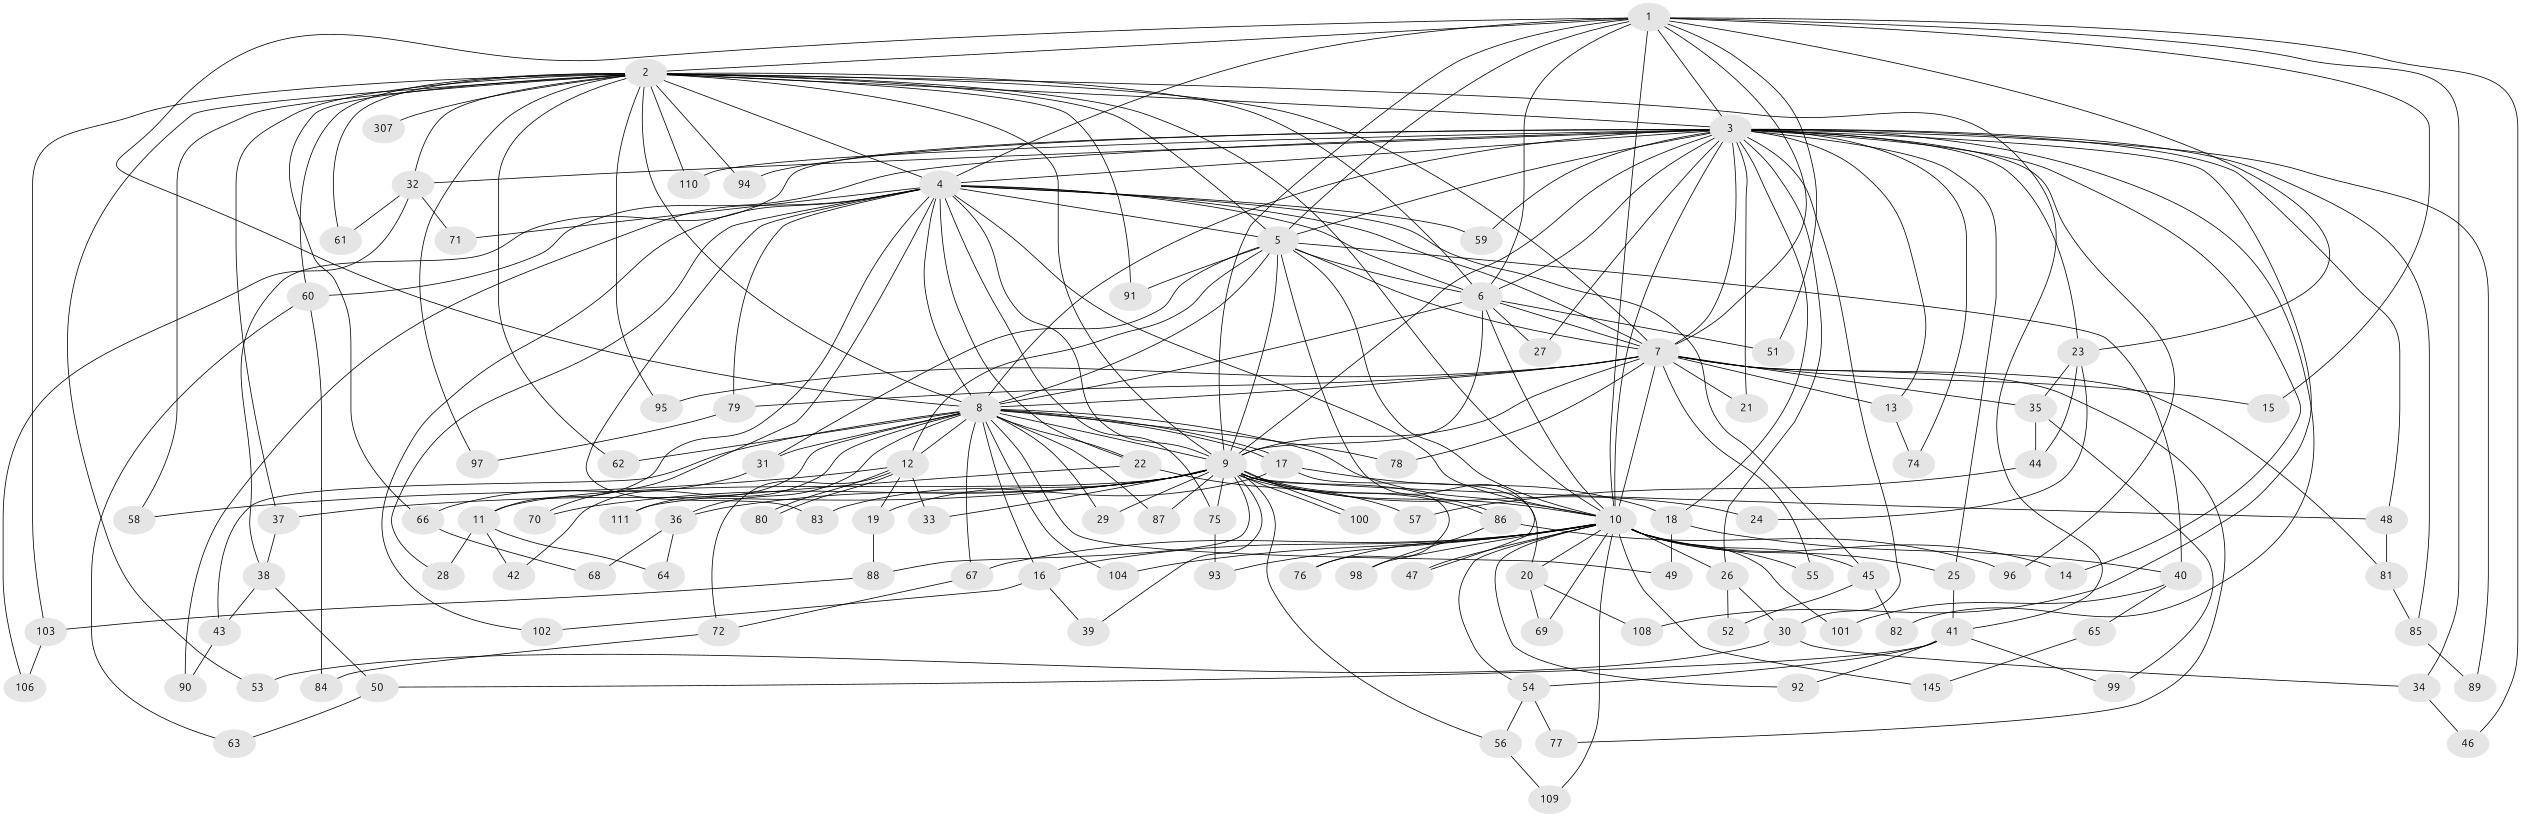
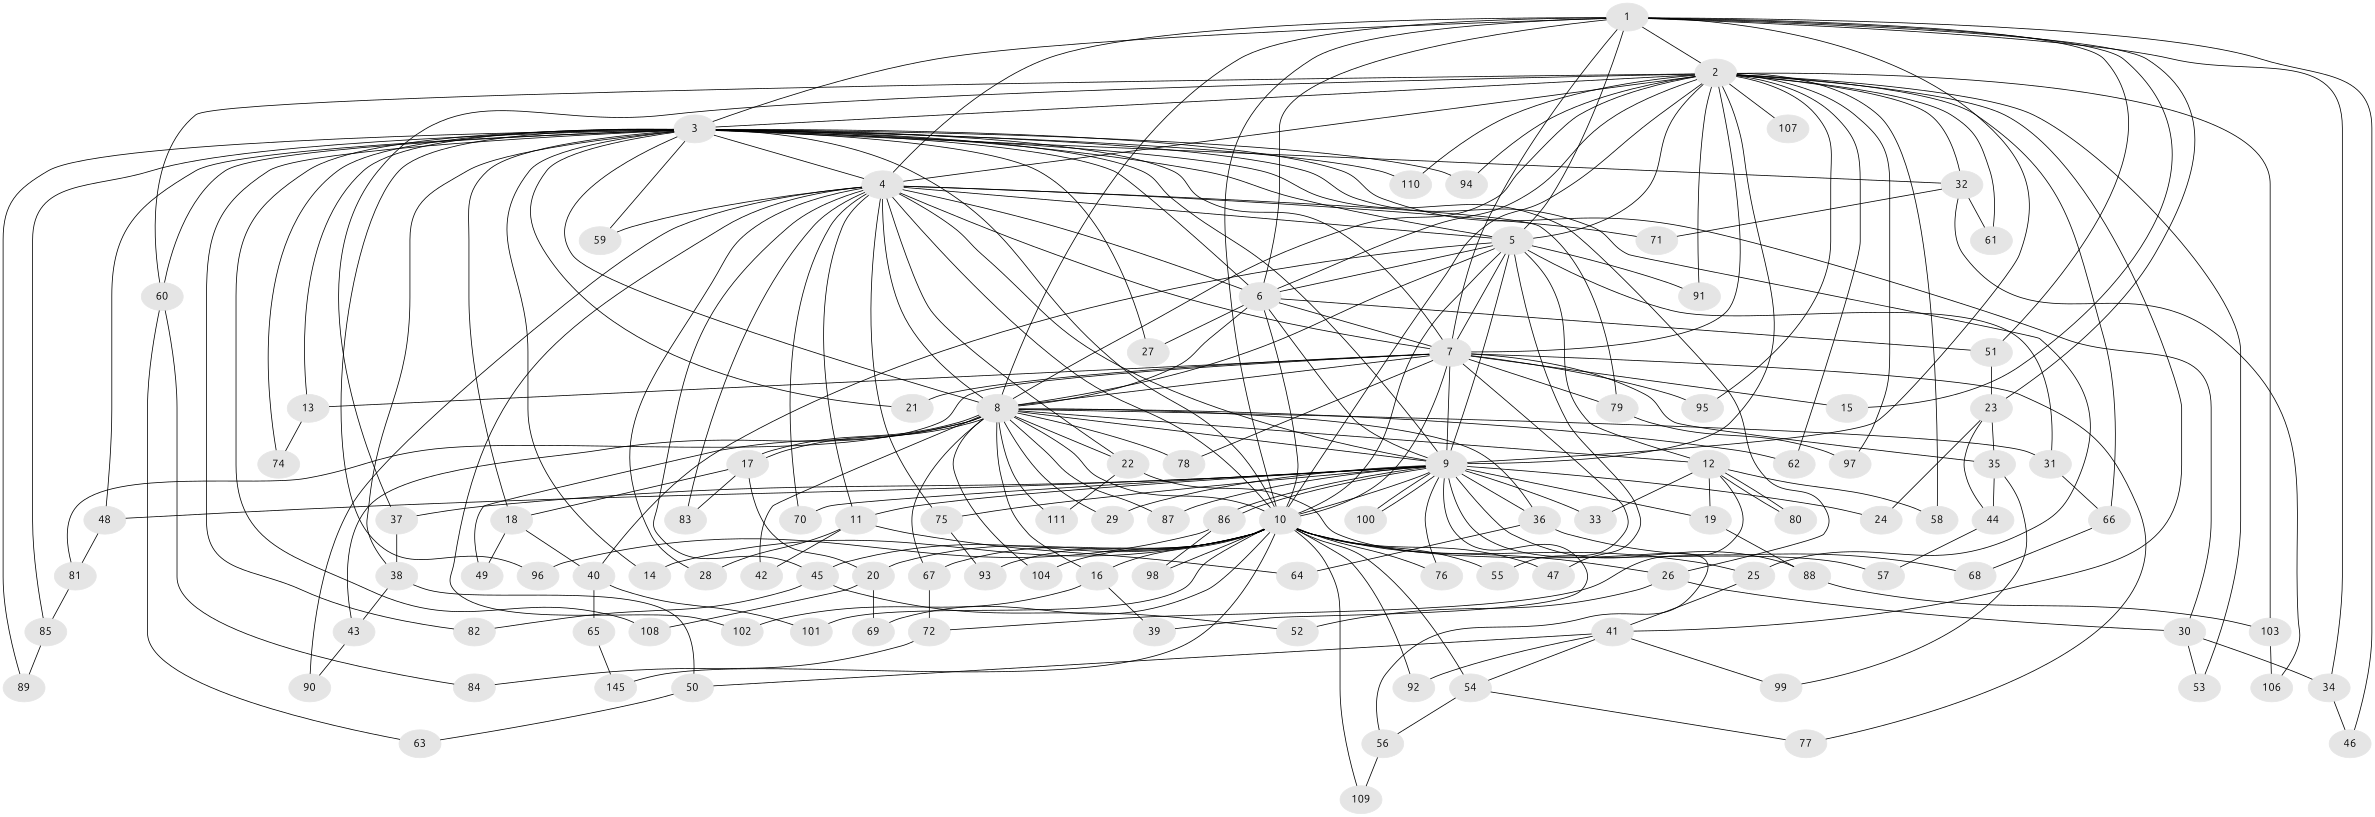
(384, 129) -> (1788, 129)
(1984, 159) -> (1991, 376)
